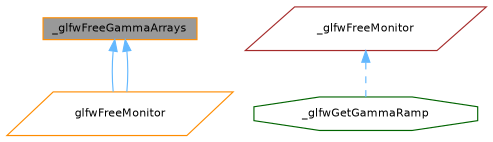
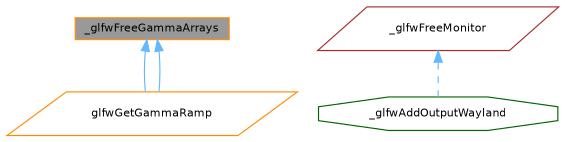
(120, 114) -> (152, 114)
(366, 114) -> (438, 114)
